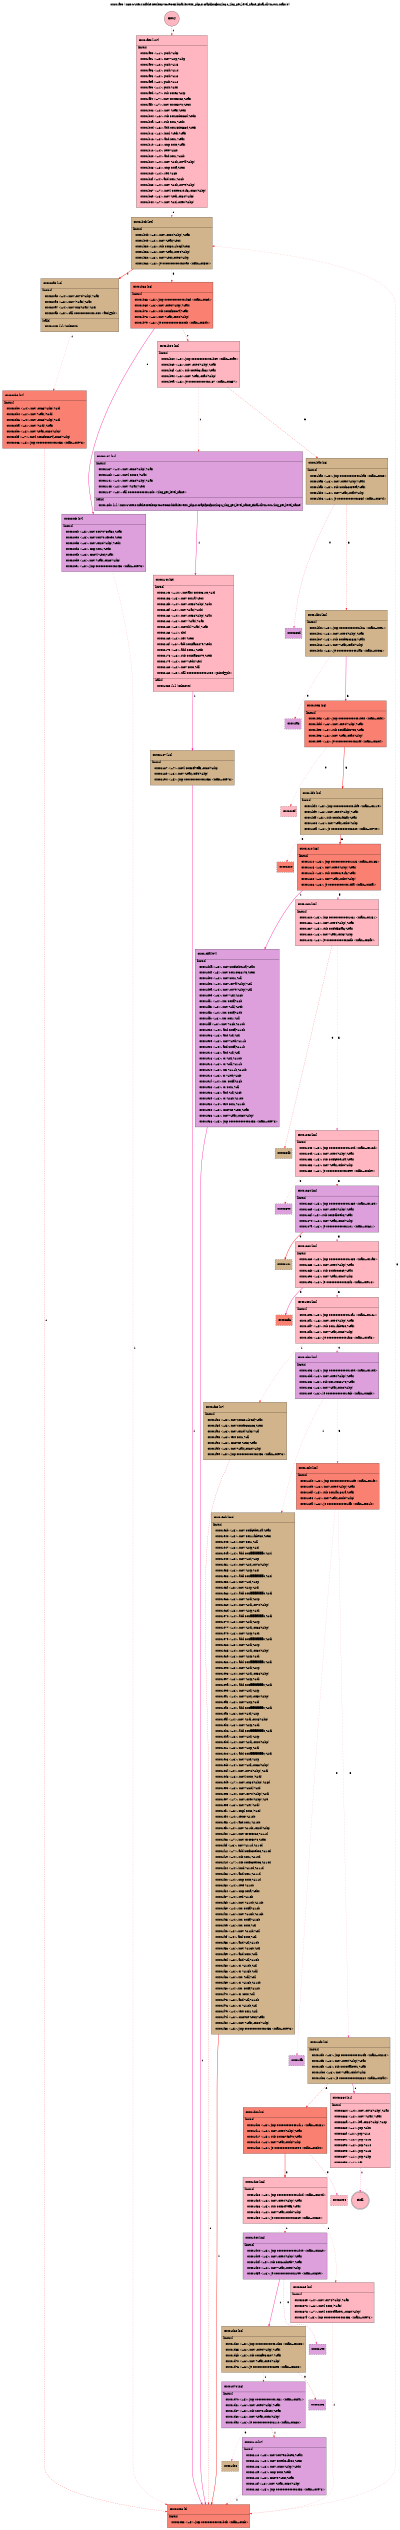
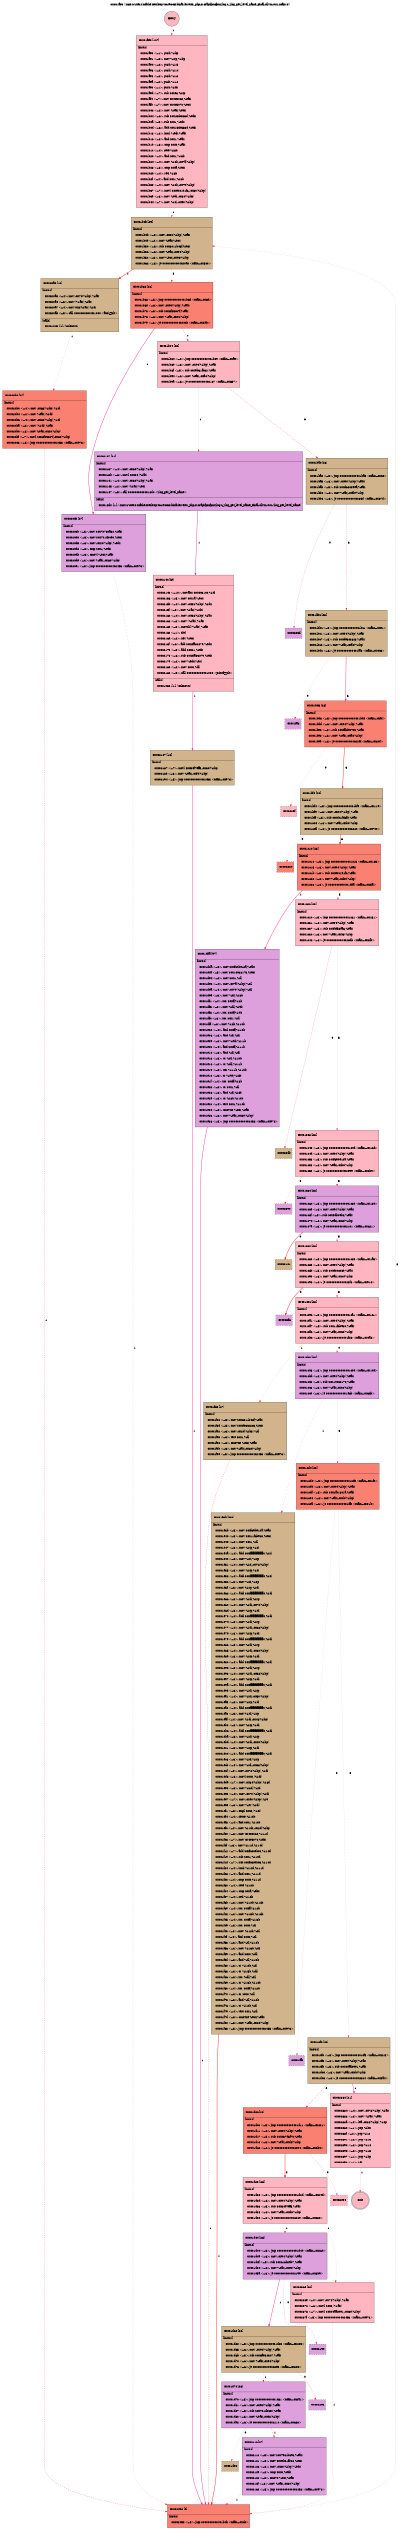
(292, 1299) -> (292, 1299)
(284, 1320) -> (284, 1320)
(360, 2200) -> (360, 2200)
